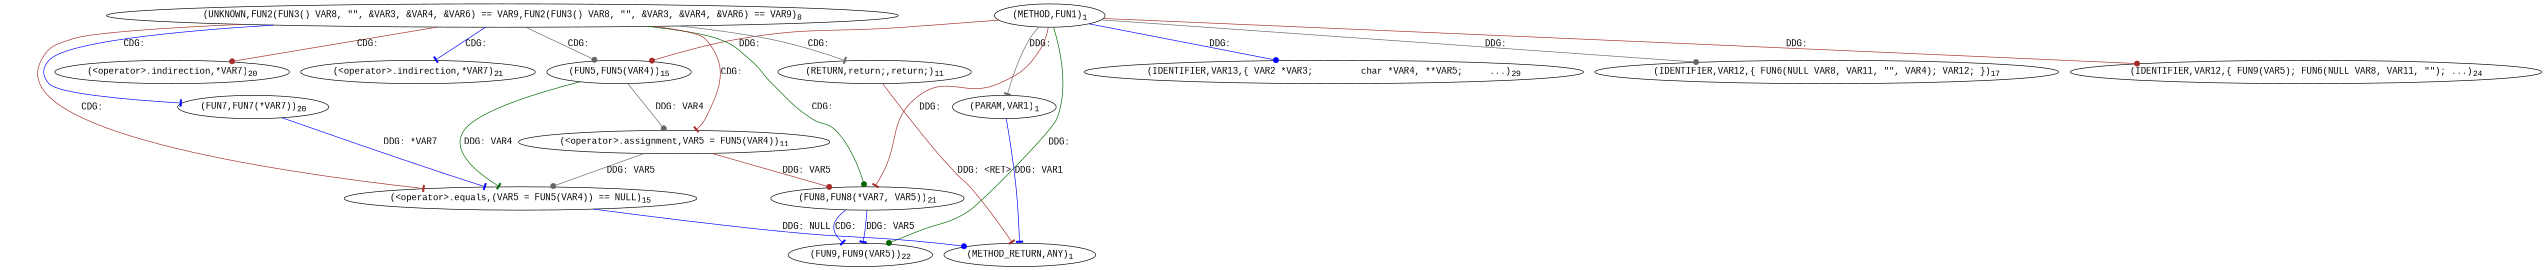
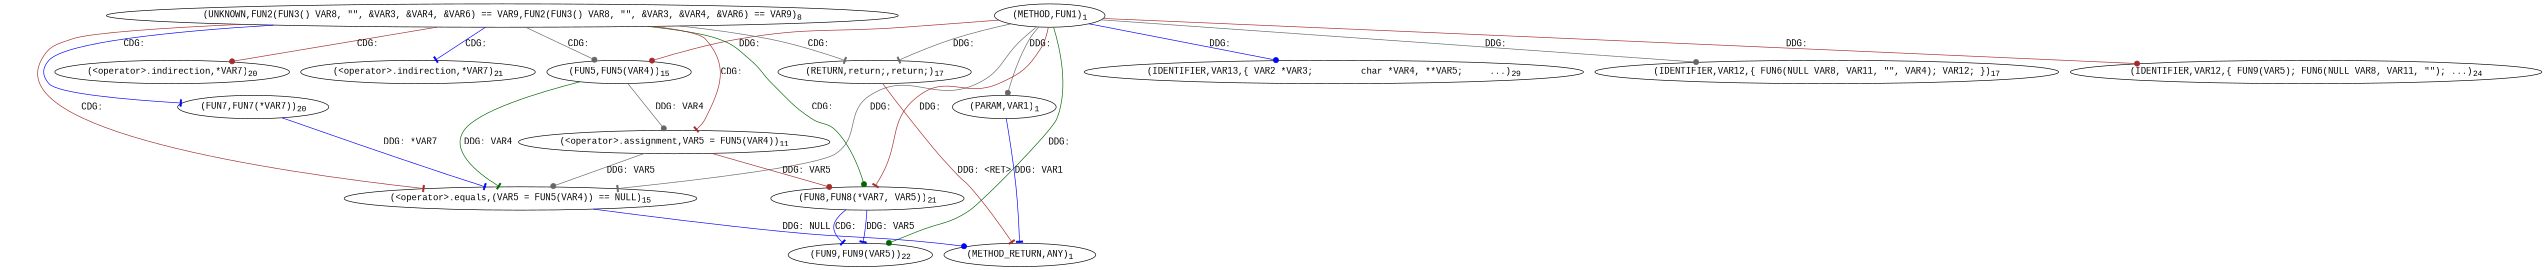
none -> (955, 38)
(1020, 58) -> (1020, 58)
(939, 71) -> (939, 71)
none -> (849, 137)
